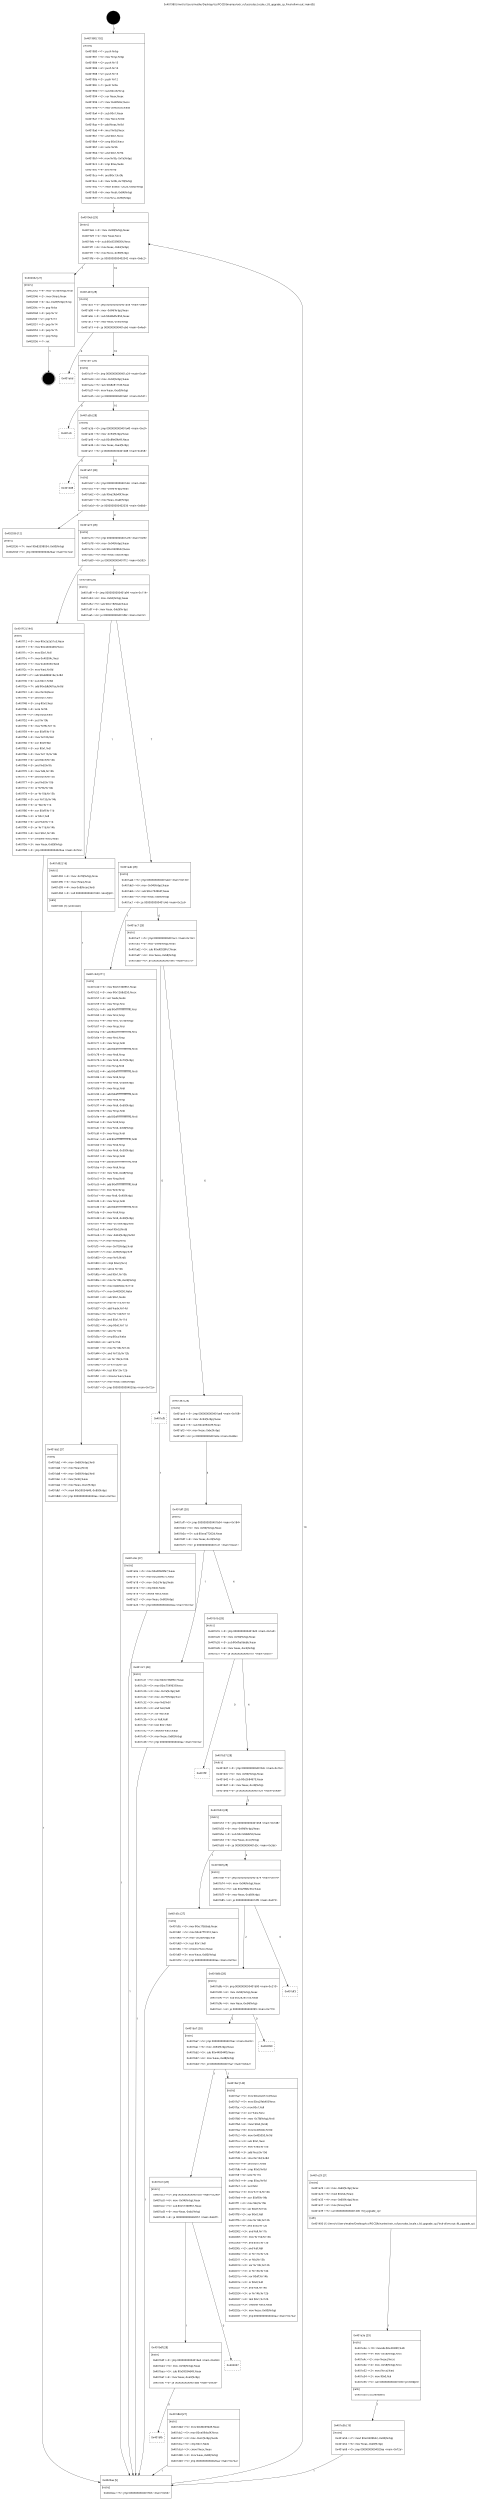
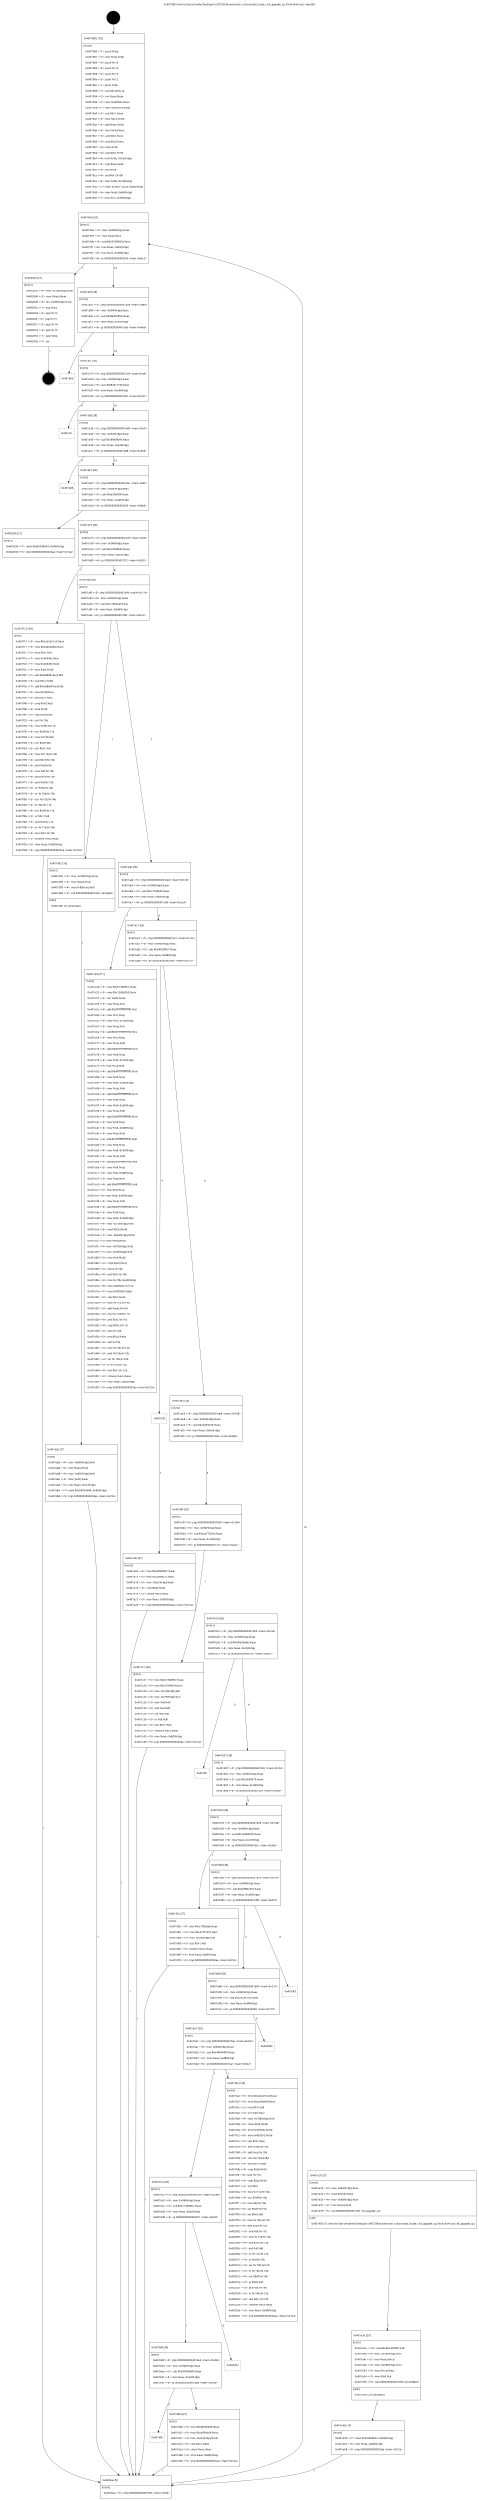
(113, 207) -> none
(113, 515) -> none
(223, 1581) -> none
none -> (97, 1991)
(231, 2018) -> none
none -> (194, 2398)
